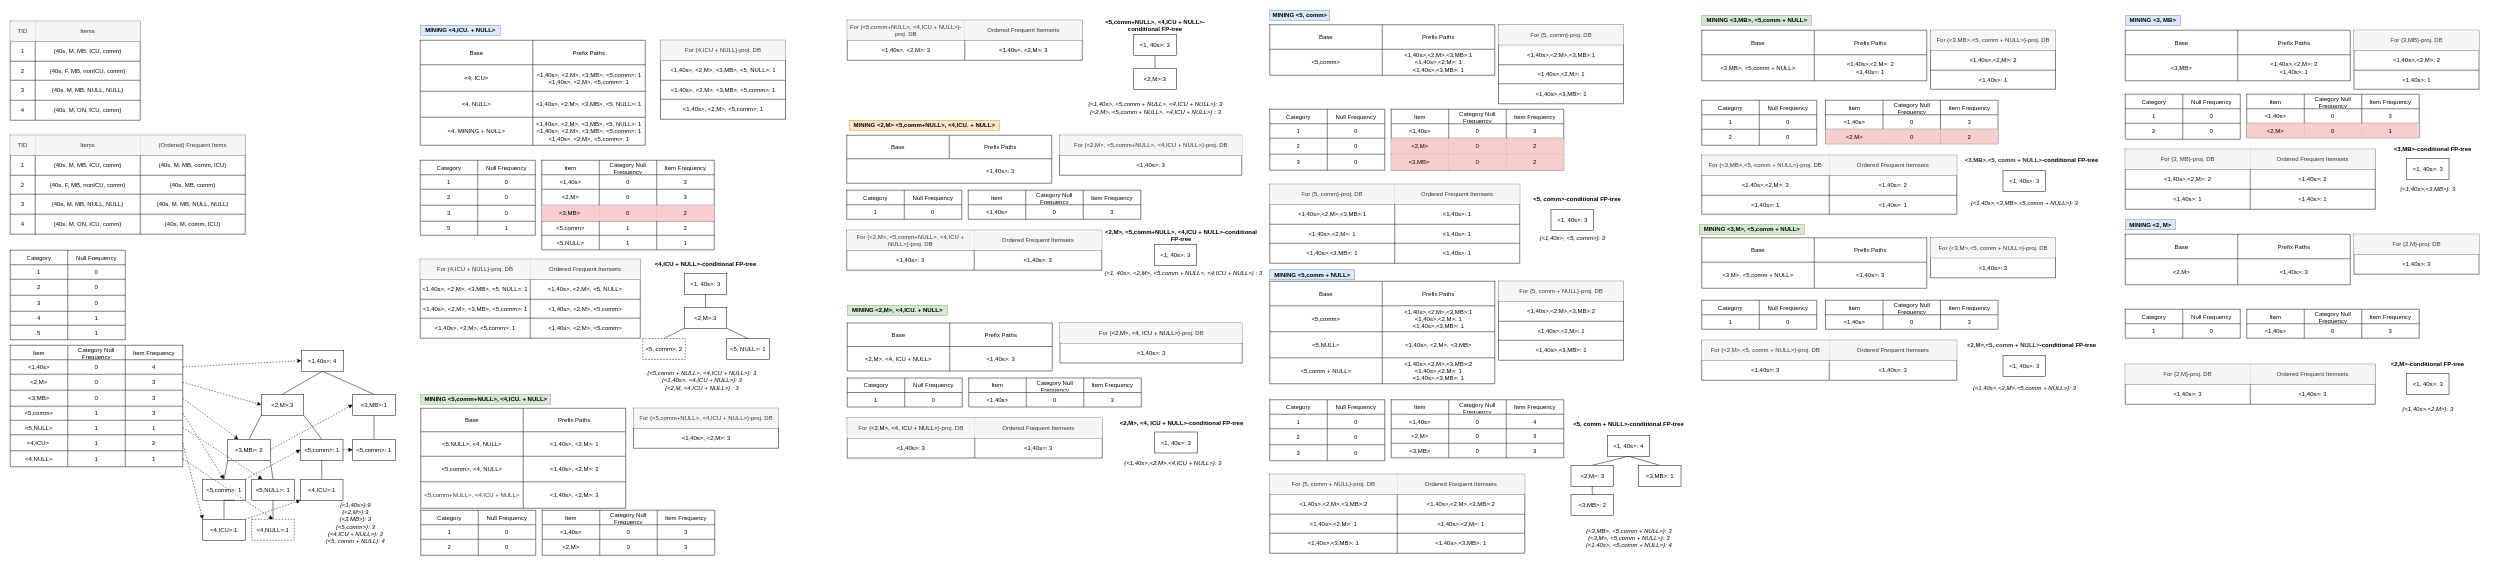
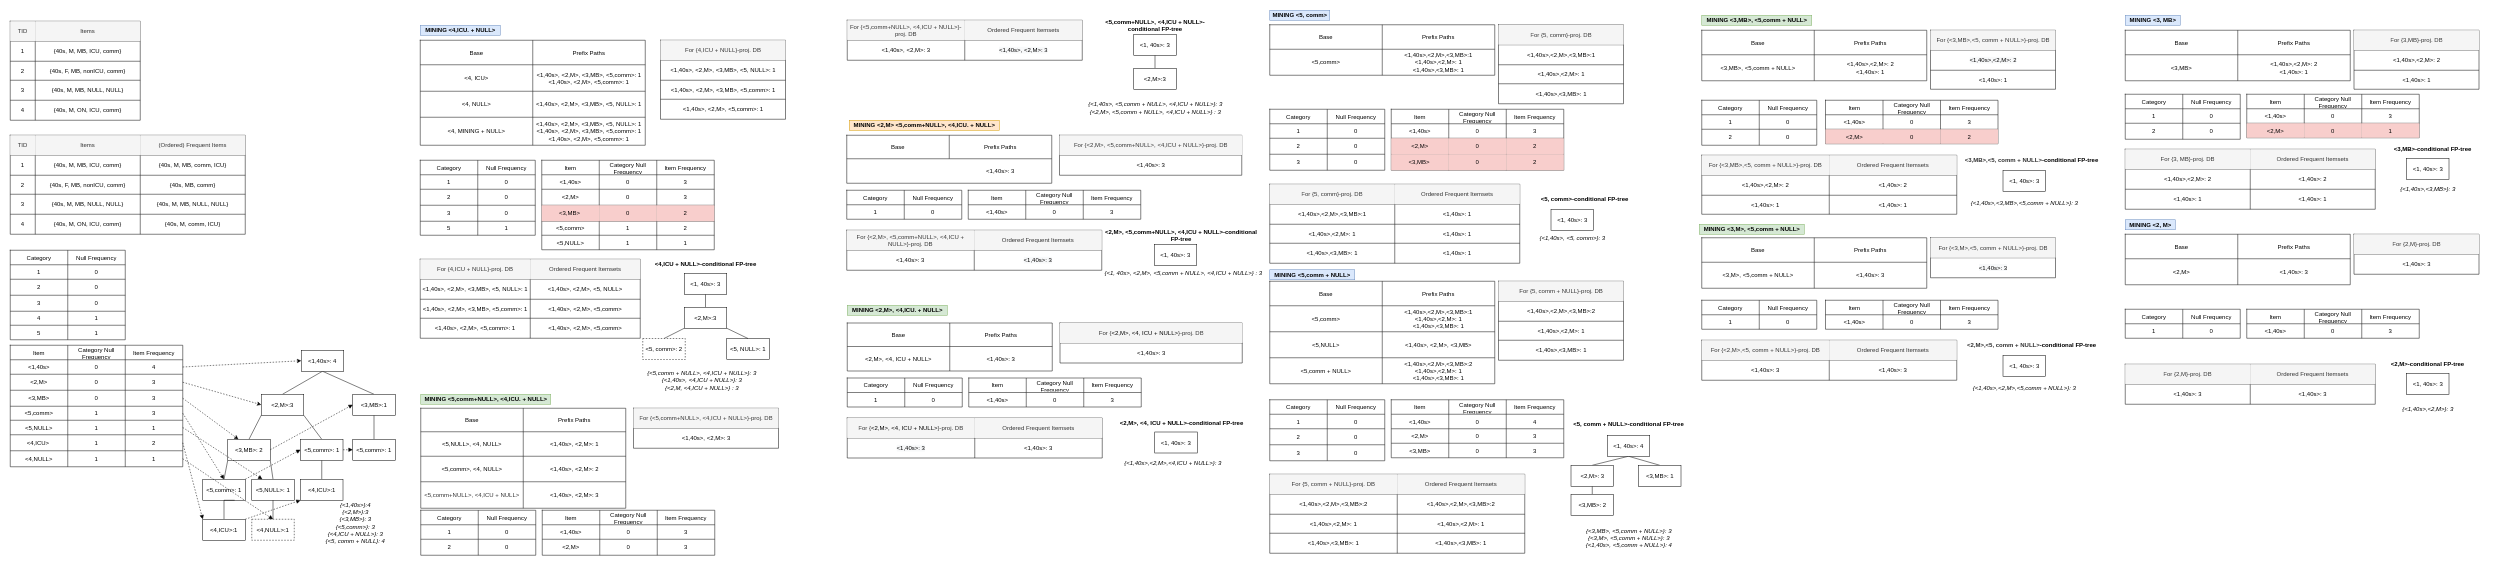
(1577, 199) -> (1585, 199)
(356, 523) -> (356, 523)
